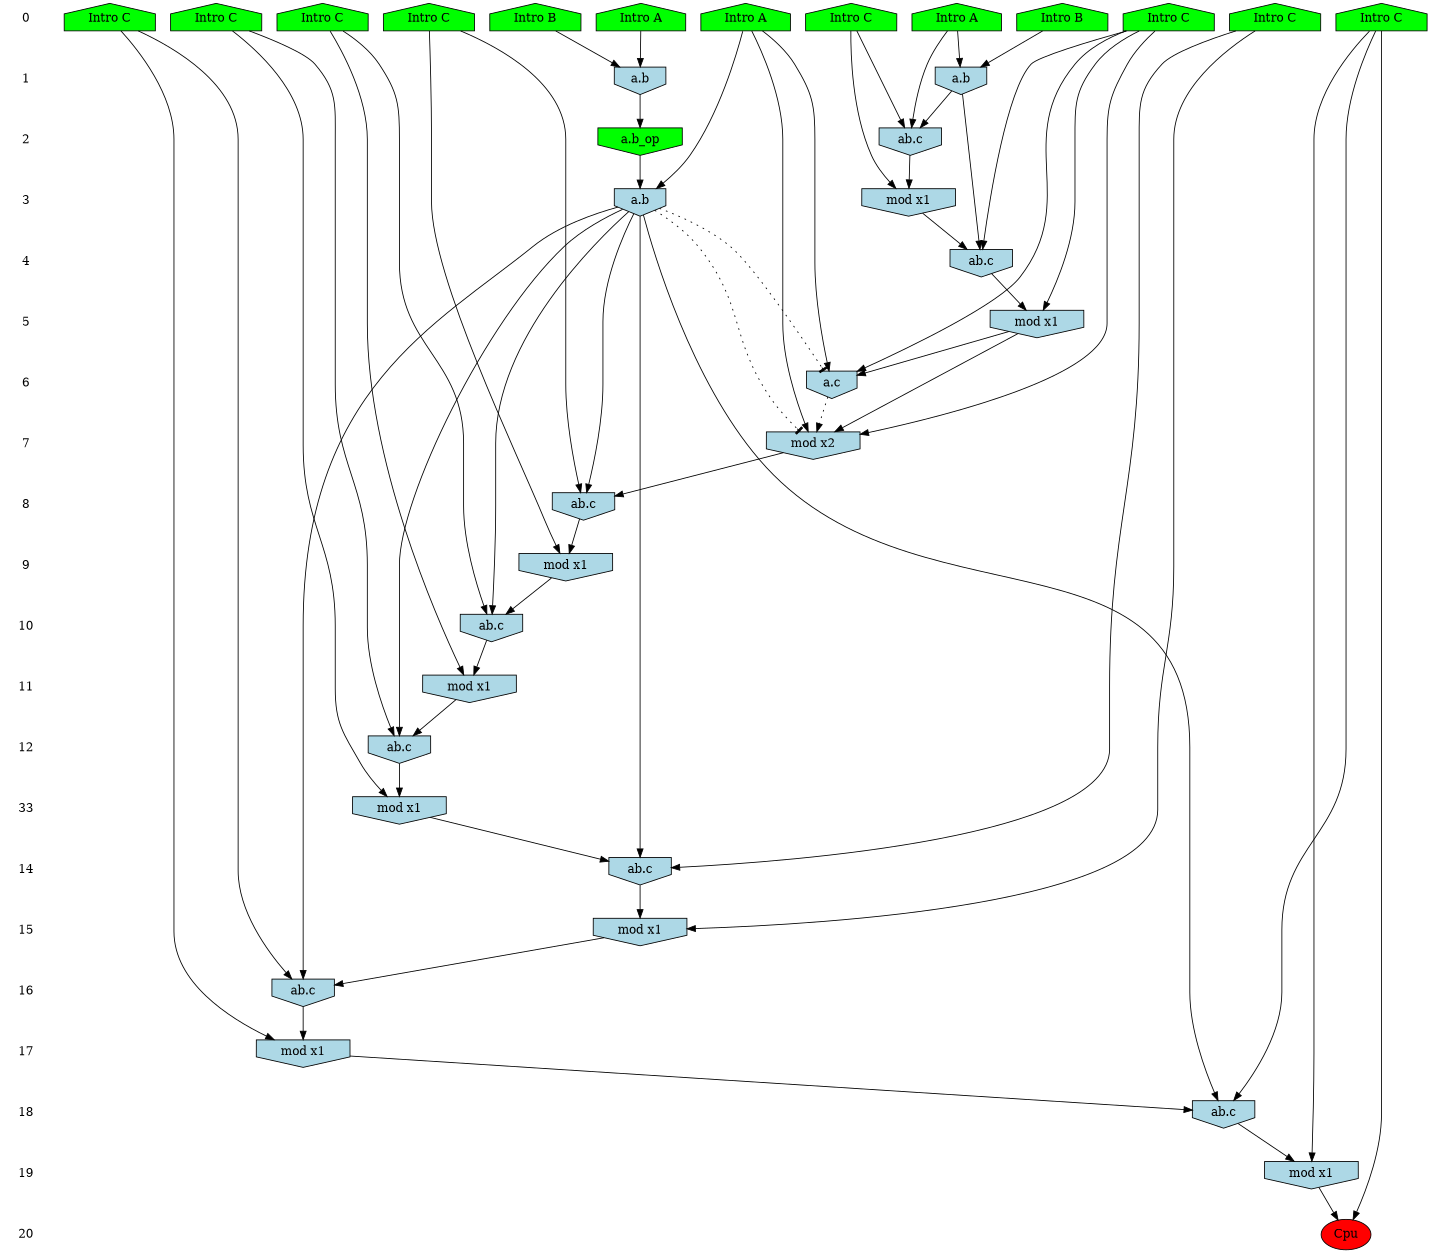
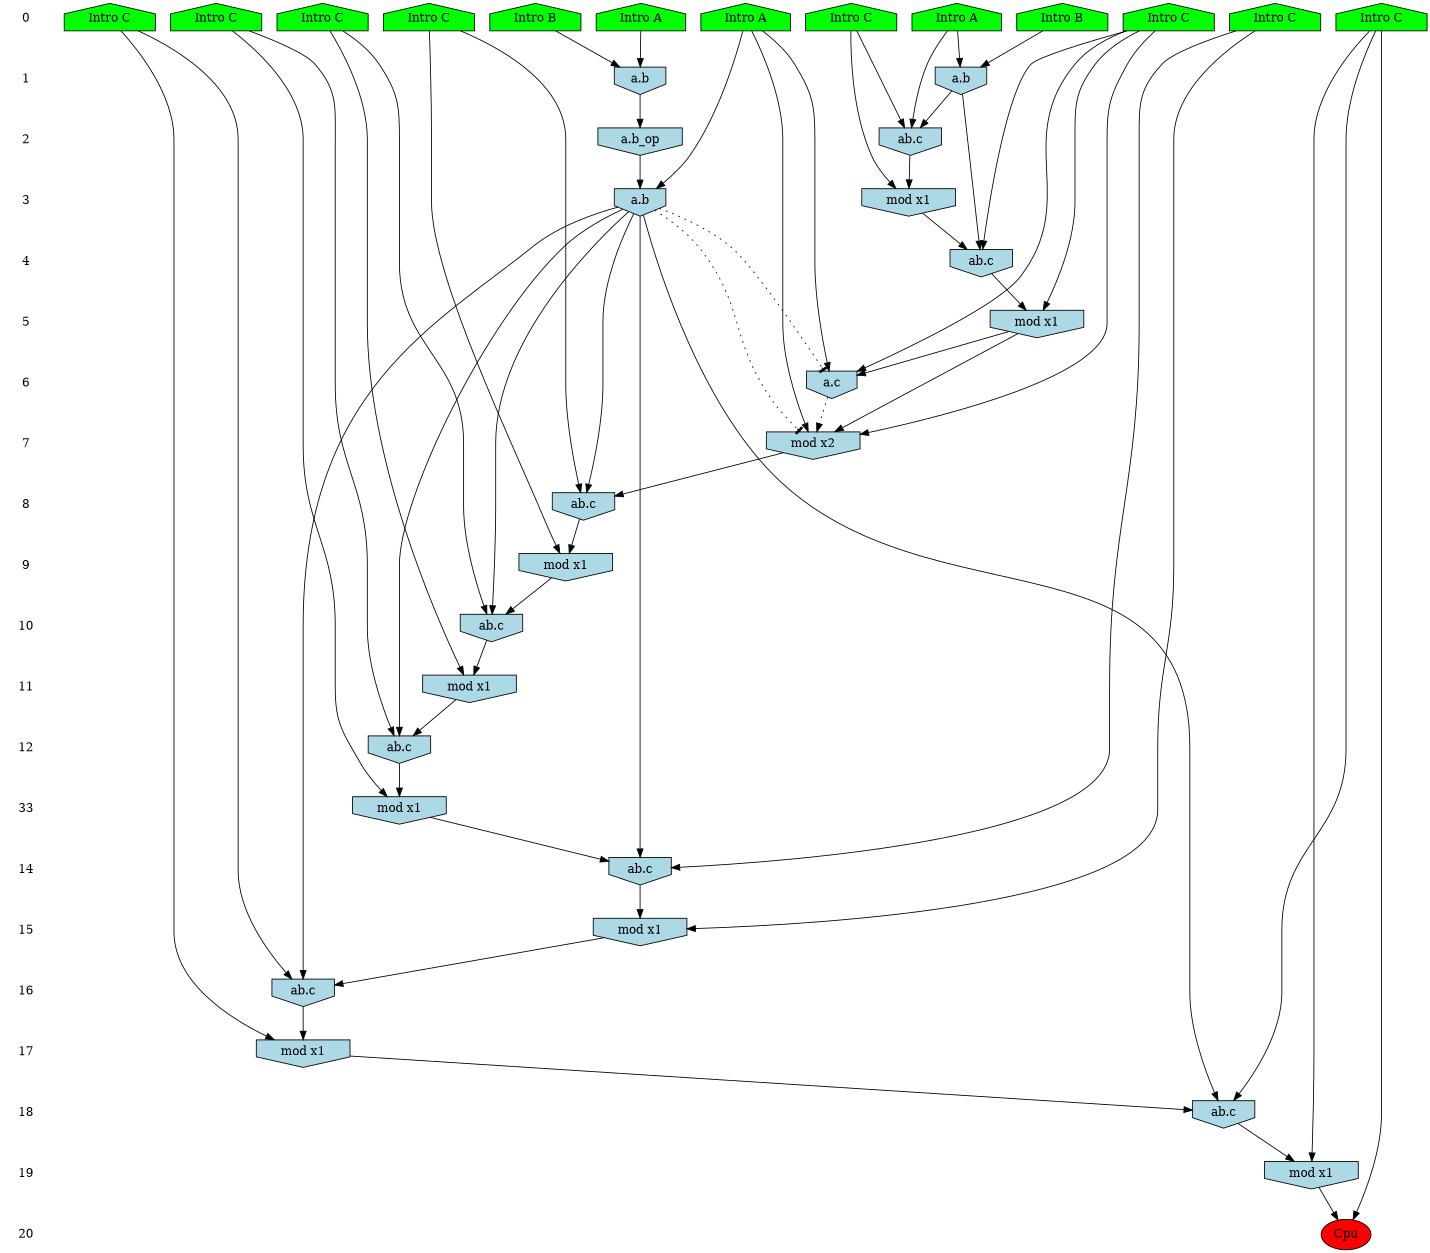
(640, 140) -> (640, 140)
